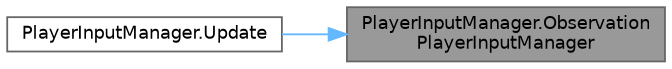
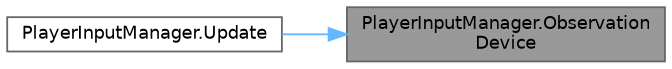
(506, 34) -> (506, 34)
